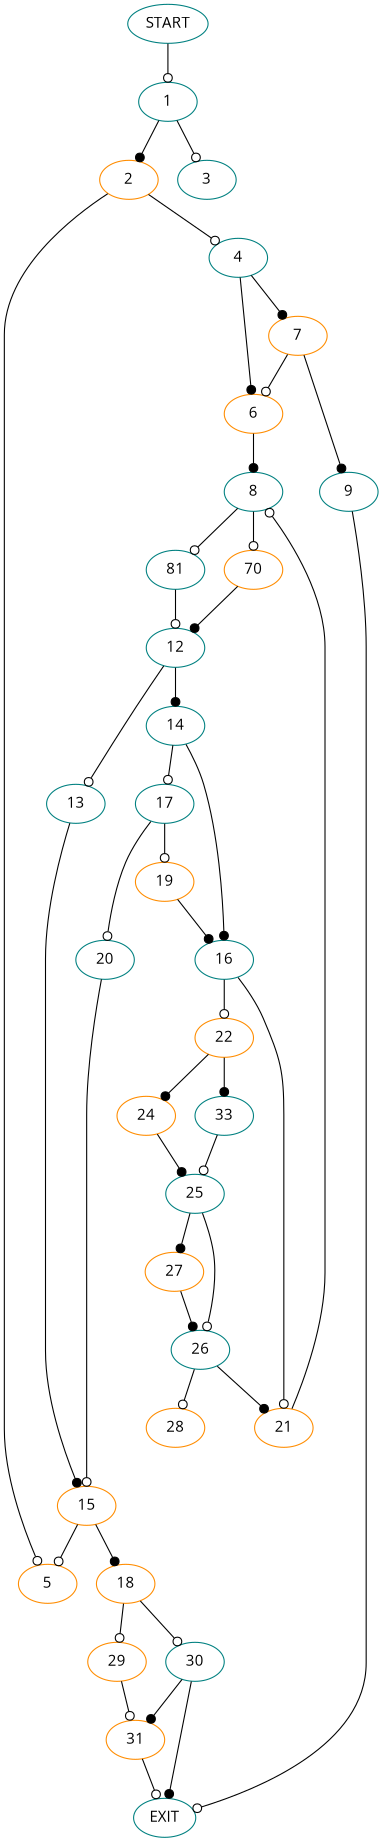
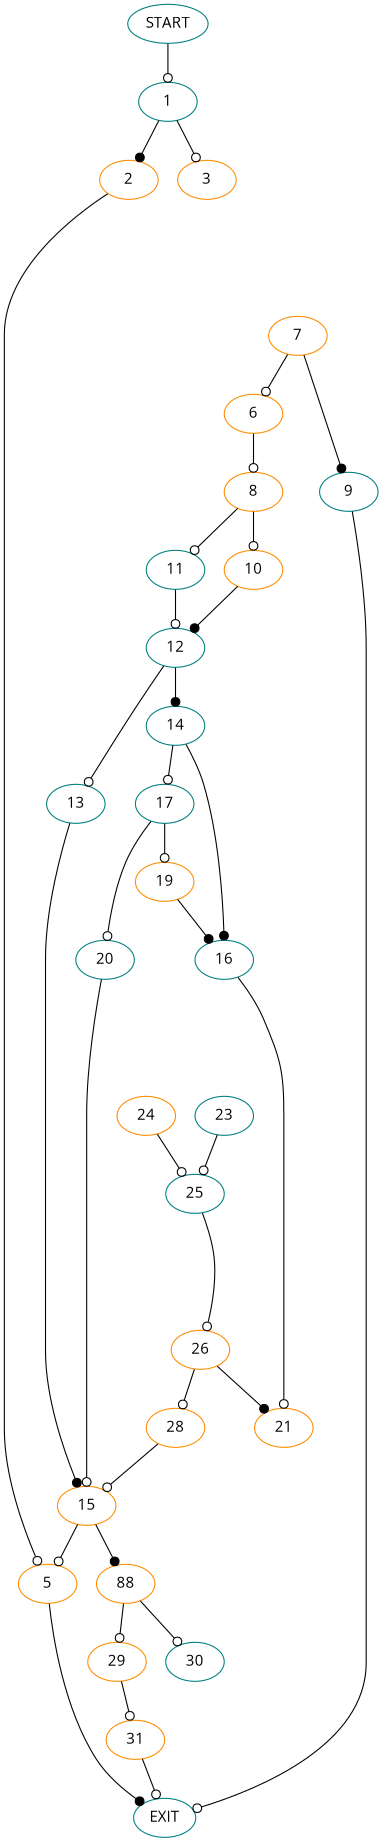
(207, 180) -> (207, 180)
(238, 258) -> none
(253, 449) -> (253, 449)
(253, 492) -> (253, 492)
(176, 570) -> (176, 570)
(253, 570) -> (253, 570)
(325, 959) -> none
(224, 1038) -> none
(224, 1116) -> (224, 1116)
(168, 1151) -> (168, 1151)
(174, 1272) -> none
(200, 1350) -> (200, 1350)
none -> (134, 1464)
(126, 1584) -> (126, 1584)
(168, 1697) -> none
(181, 1735) -> (73, 1711)
